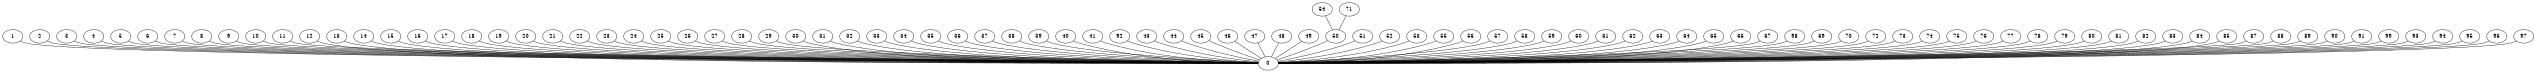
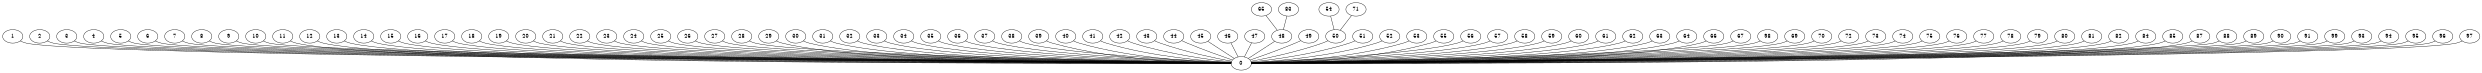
(1120, 36) -> (1120, 36)
(1493, 61) -> (1272, 23)
(1722, 61) -> (1285, 23)
